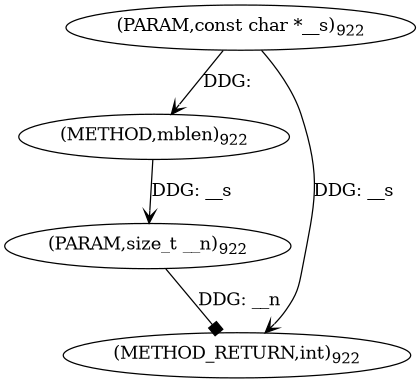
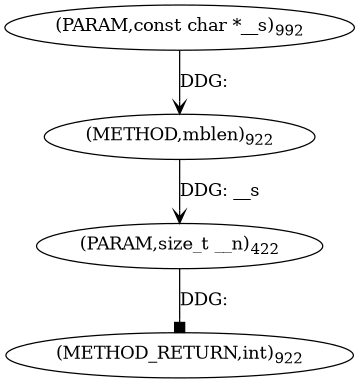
(351, 26) -> (290, 26)
(314, 185) -> none
(233, 244) -> (265, 244)
(239, 301) -> (207, 301)
